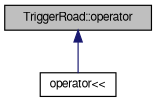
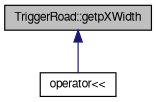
(78, 18) -> (78, 18)
